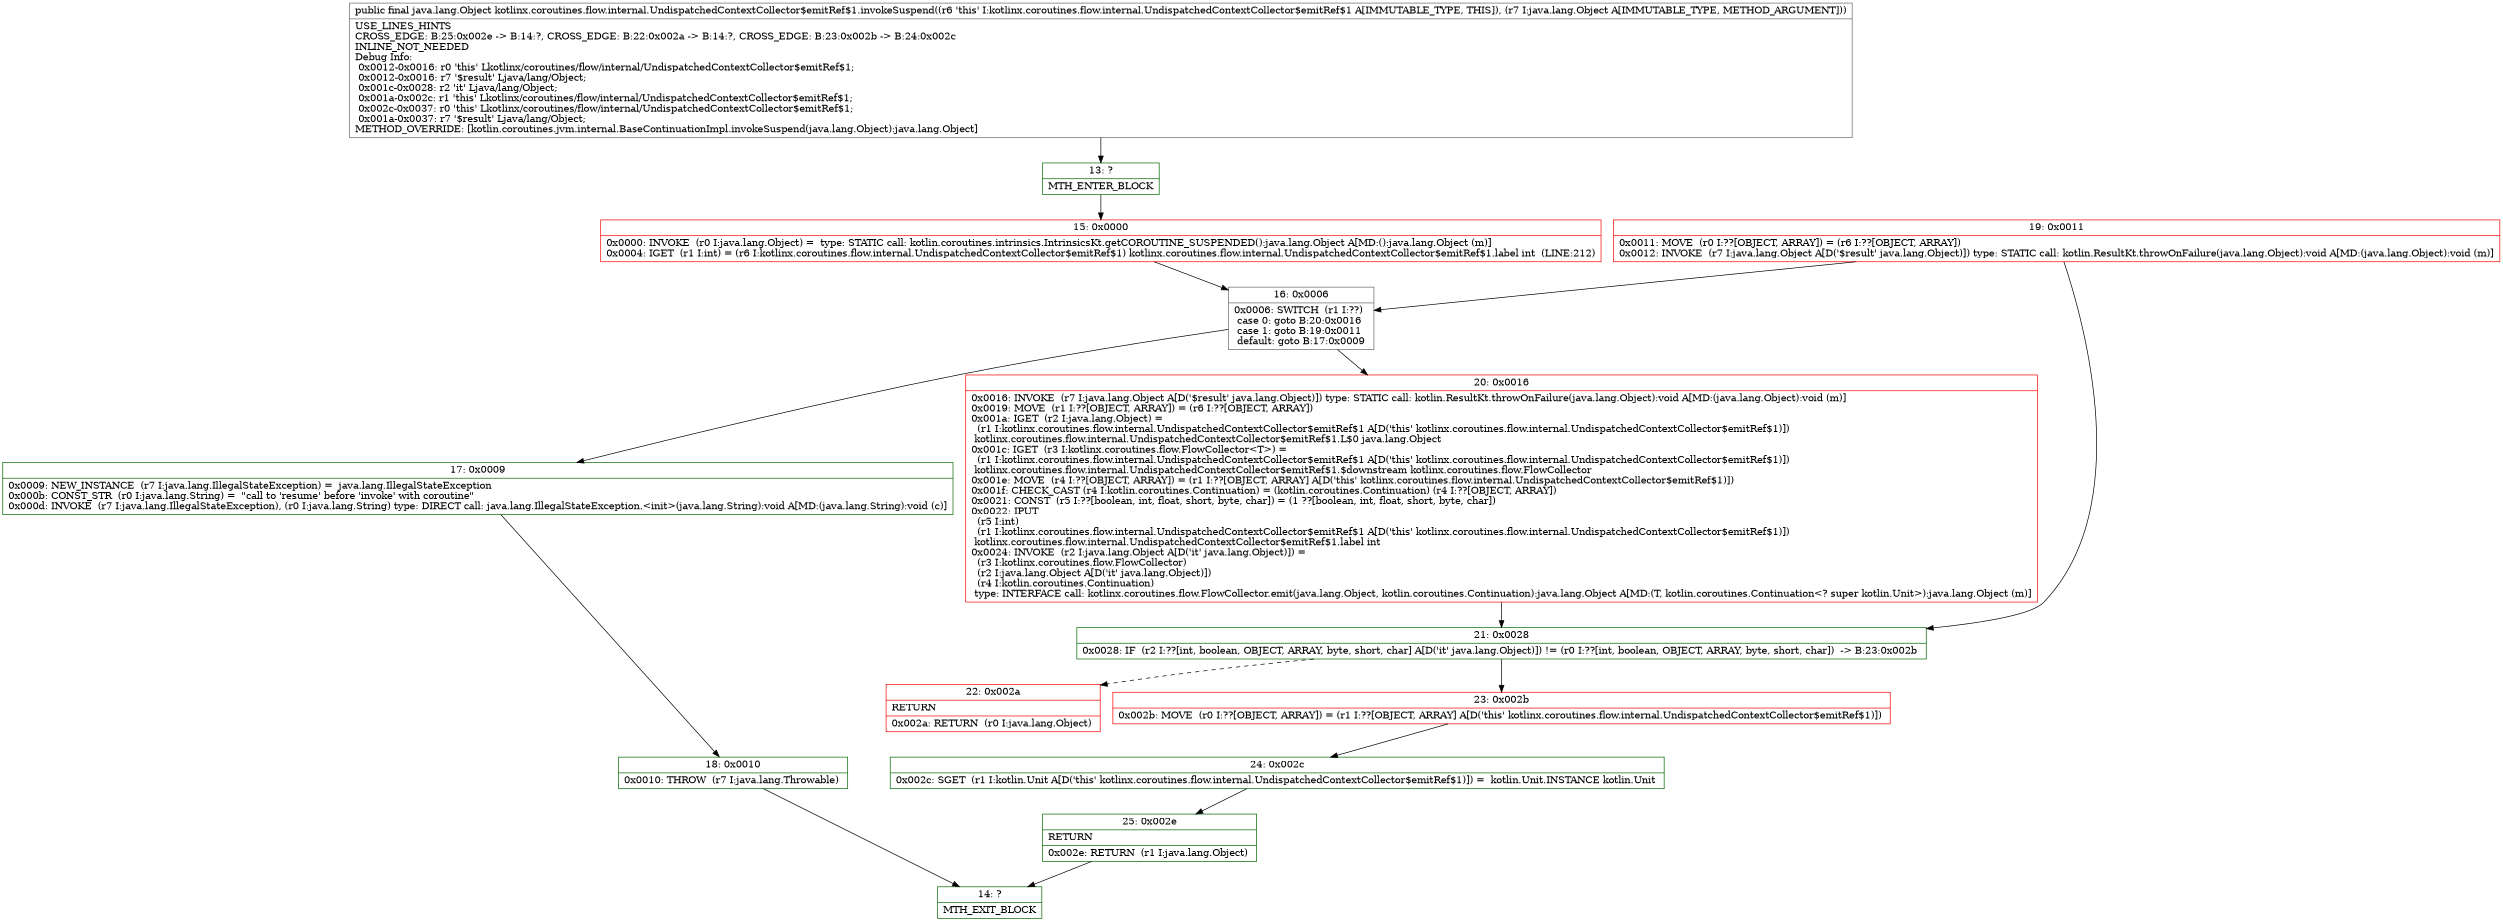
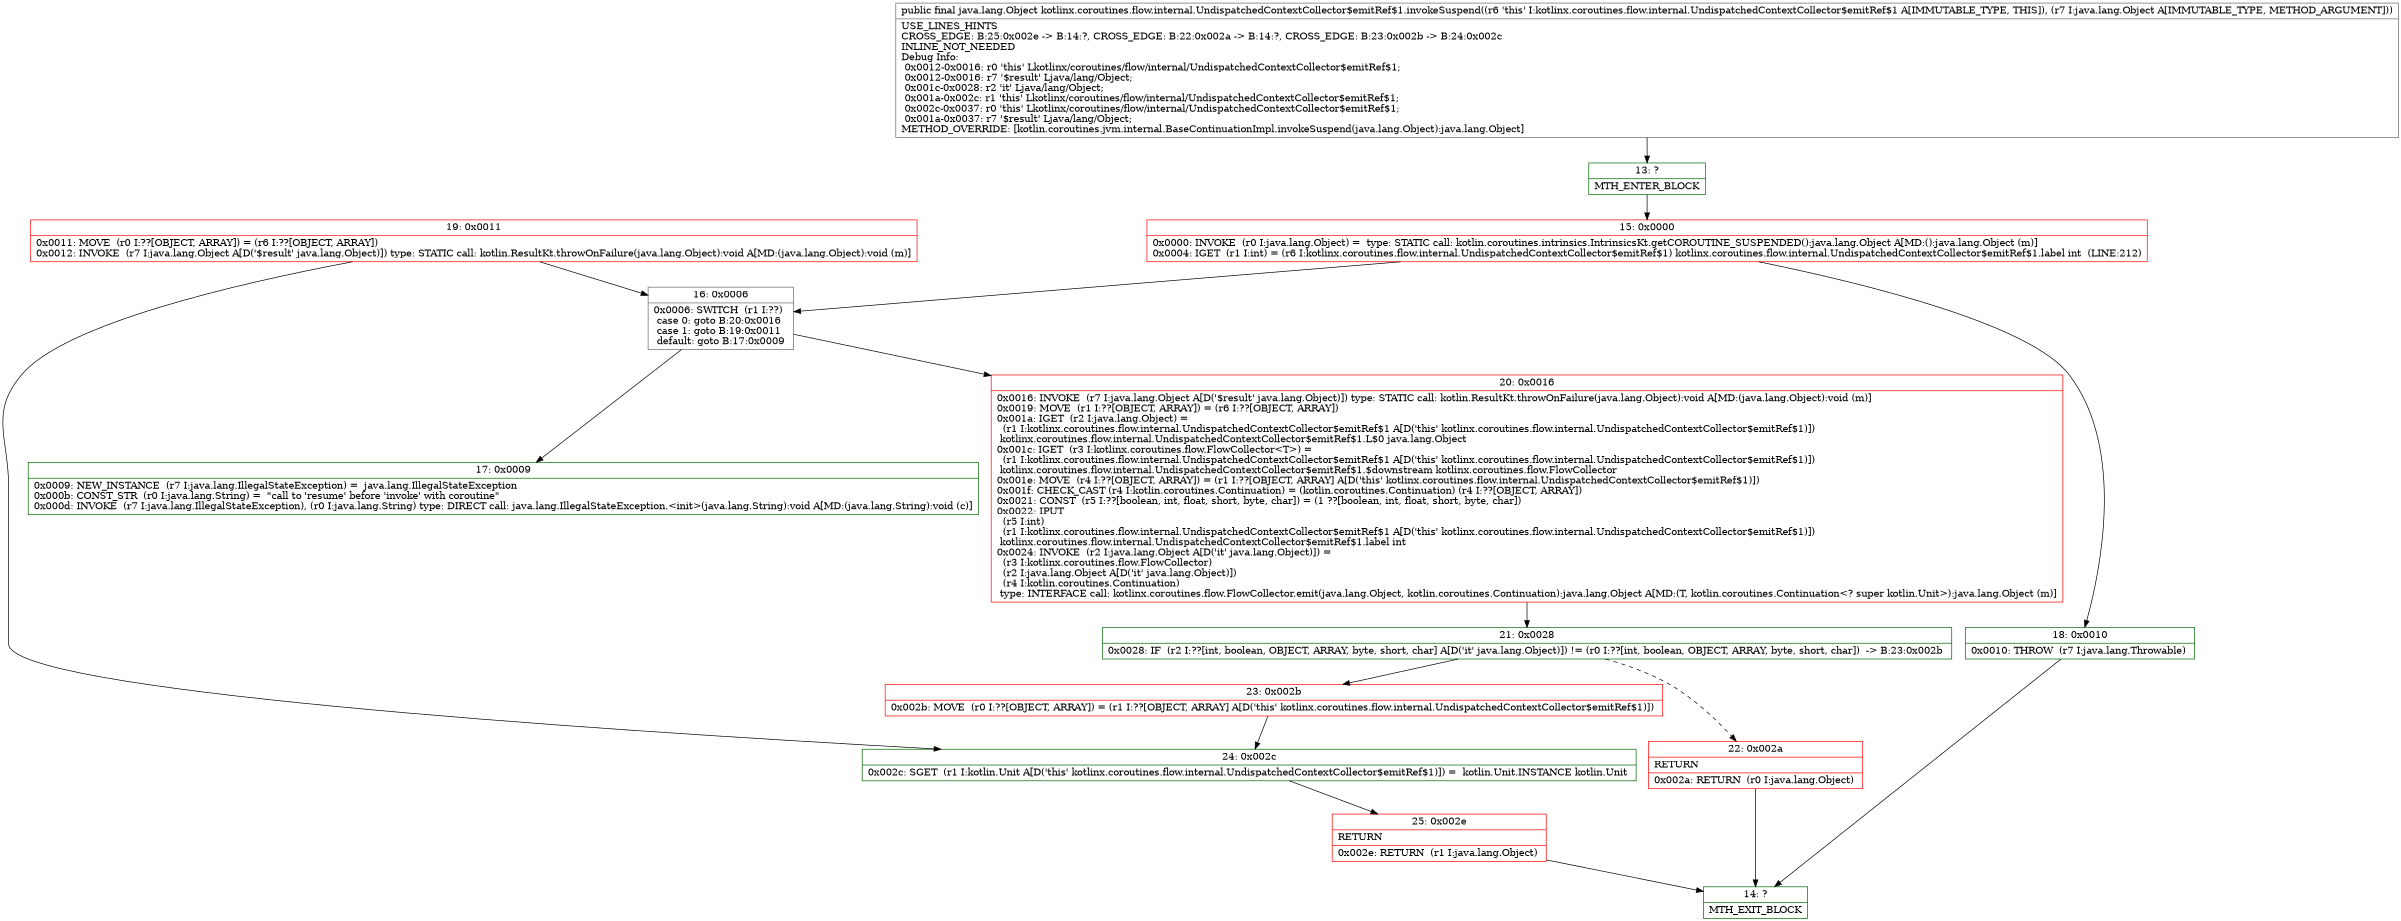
(2092, 493) -> (155, 685)
(608, 633) -> (2038, 350)
none -> (1755, 834)
(1150, 838) -> (1439, 838)
